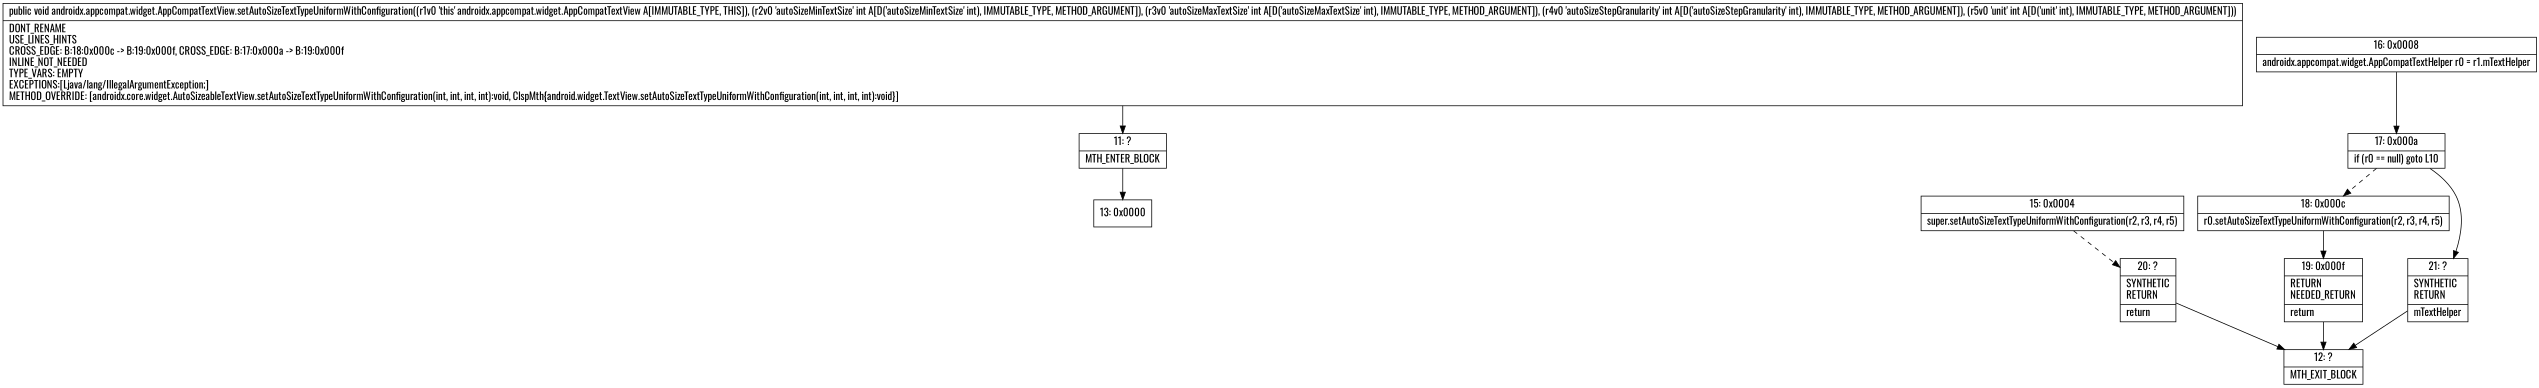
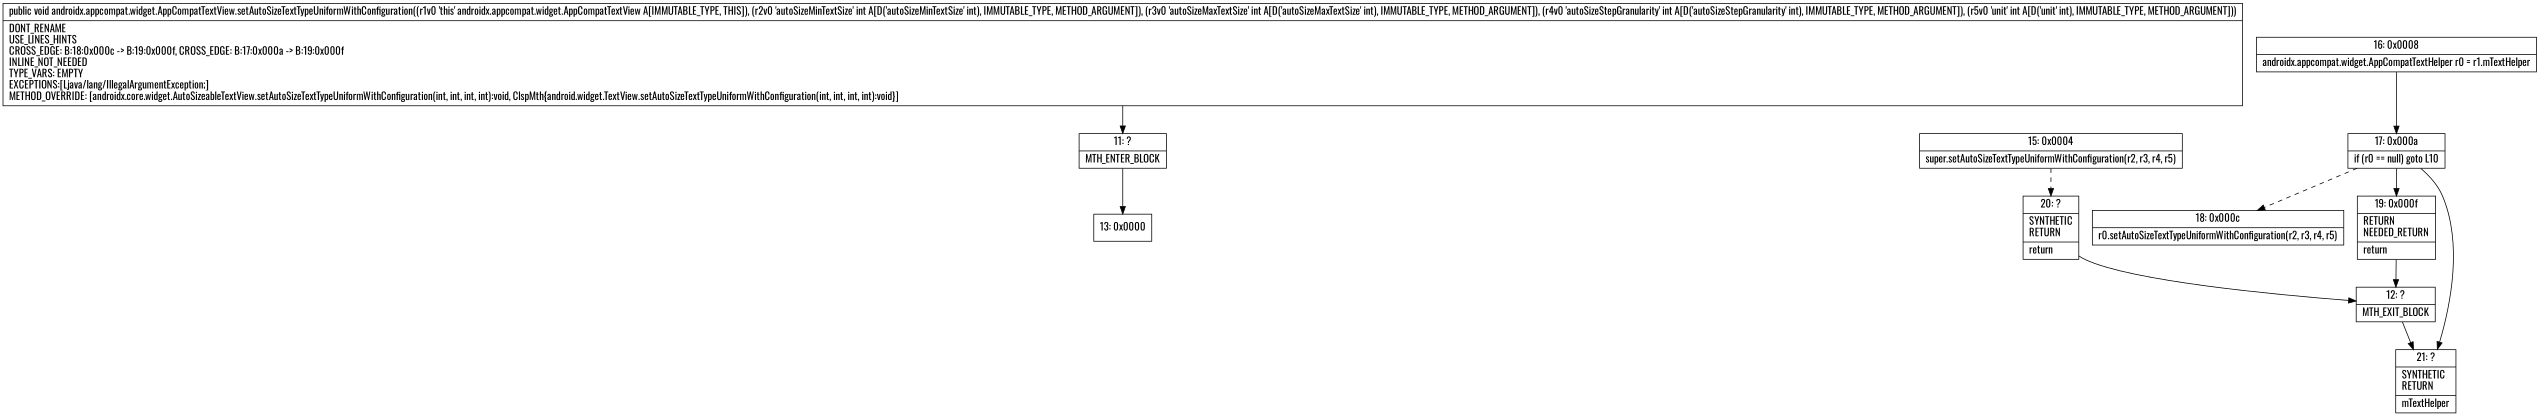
(2323, 241) -> (2396, 178)
(2381, 328) -> (2406, 332)
